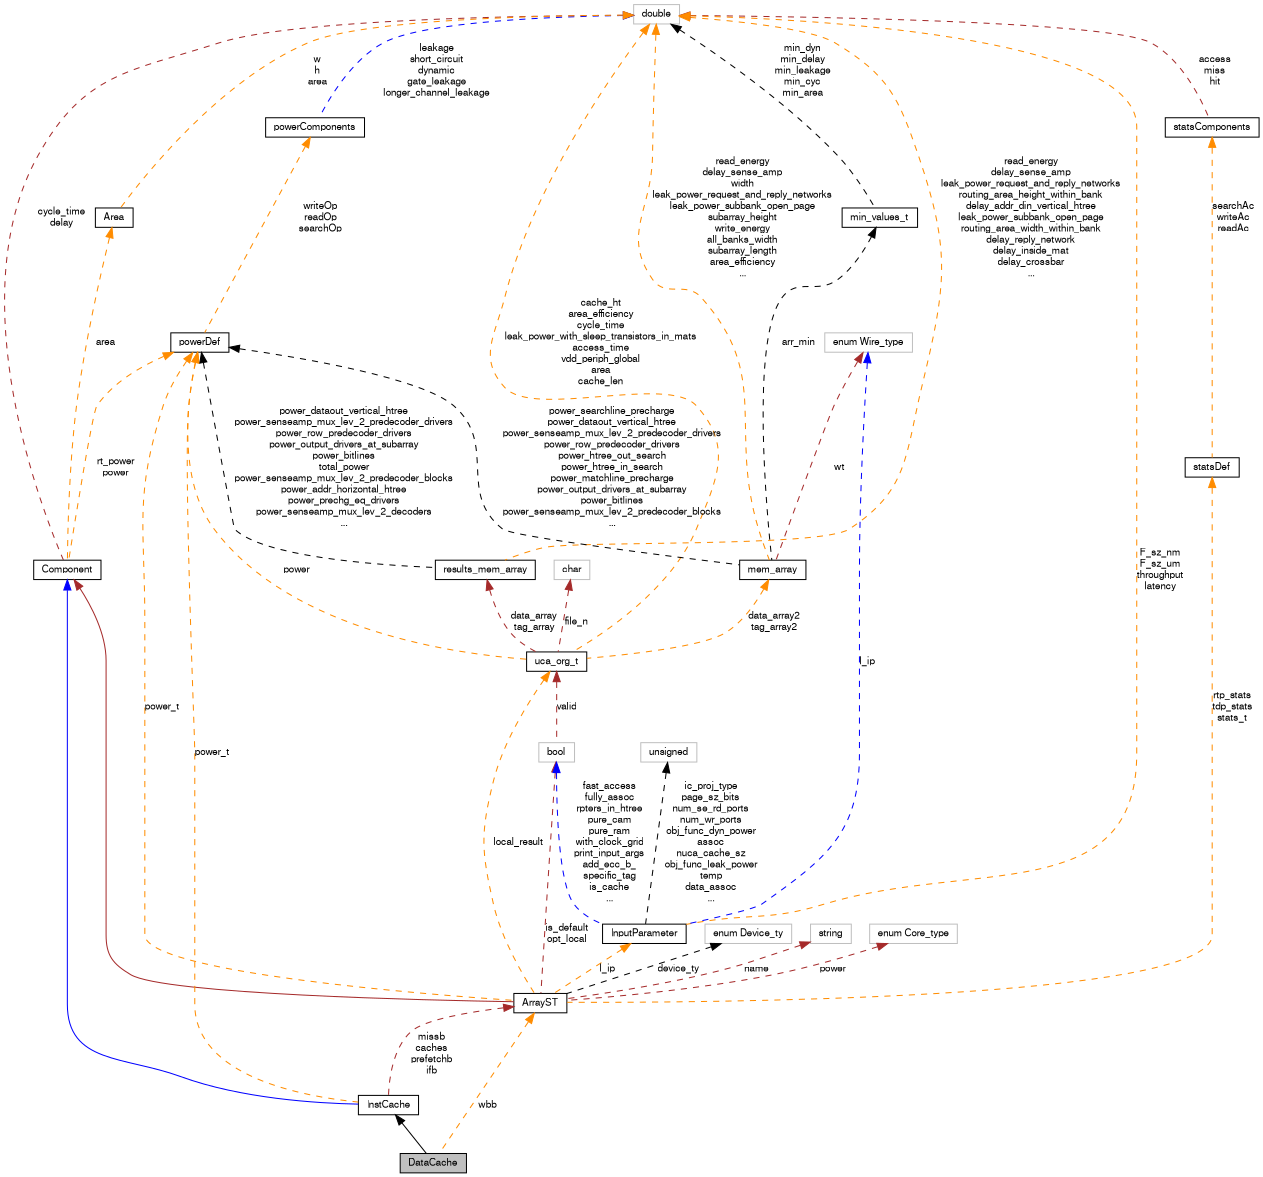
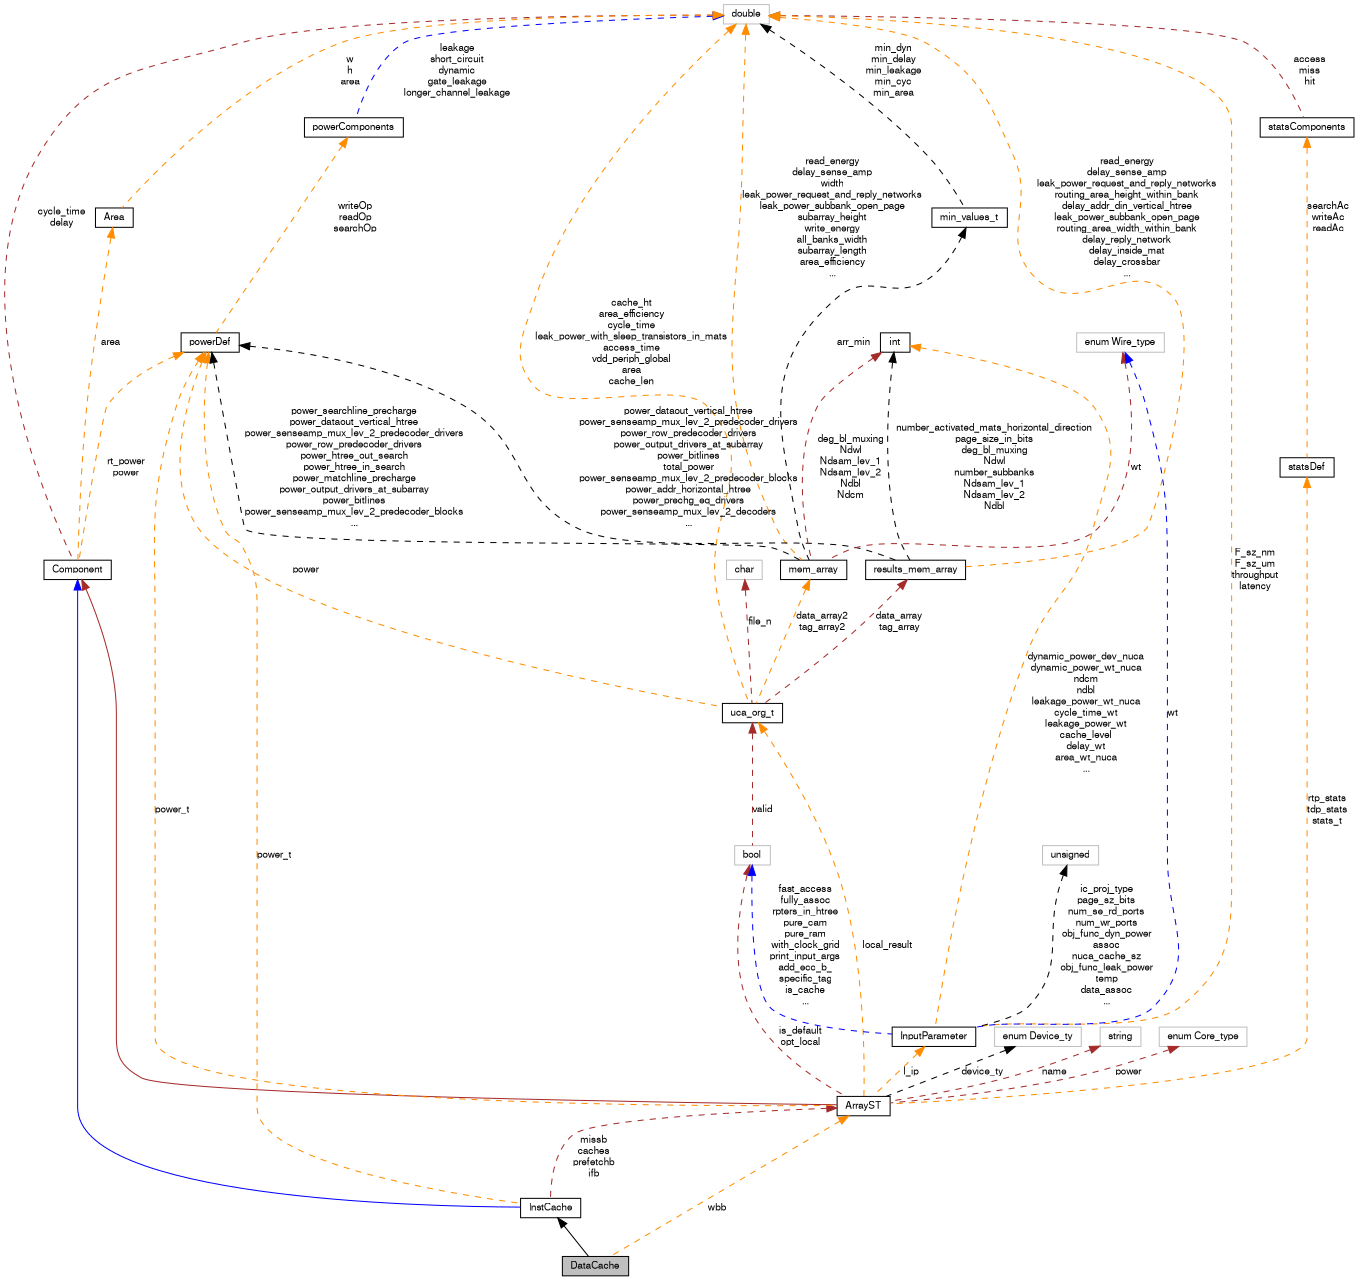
none -> (895, 343)
(868, 662) -> (1173, 713)
